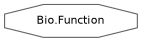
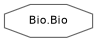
(71, 21) -> (49, 21)
